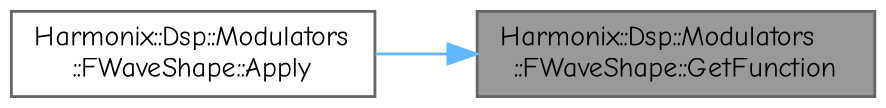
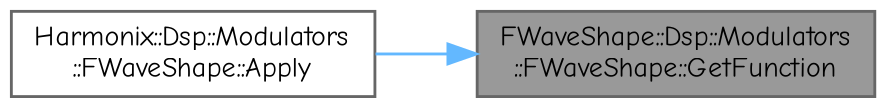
(676, 54) -> (676, 54)
